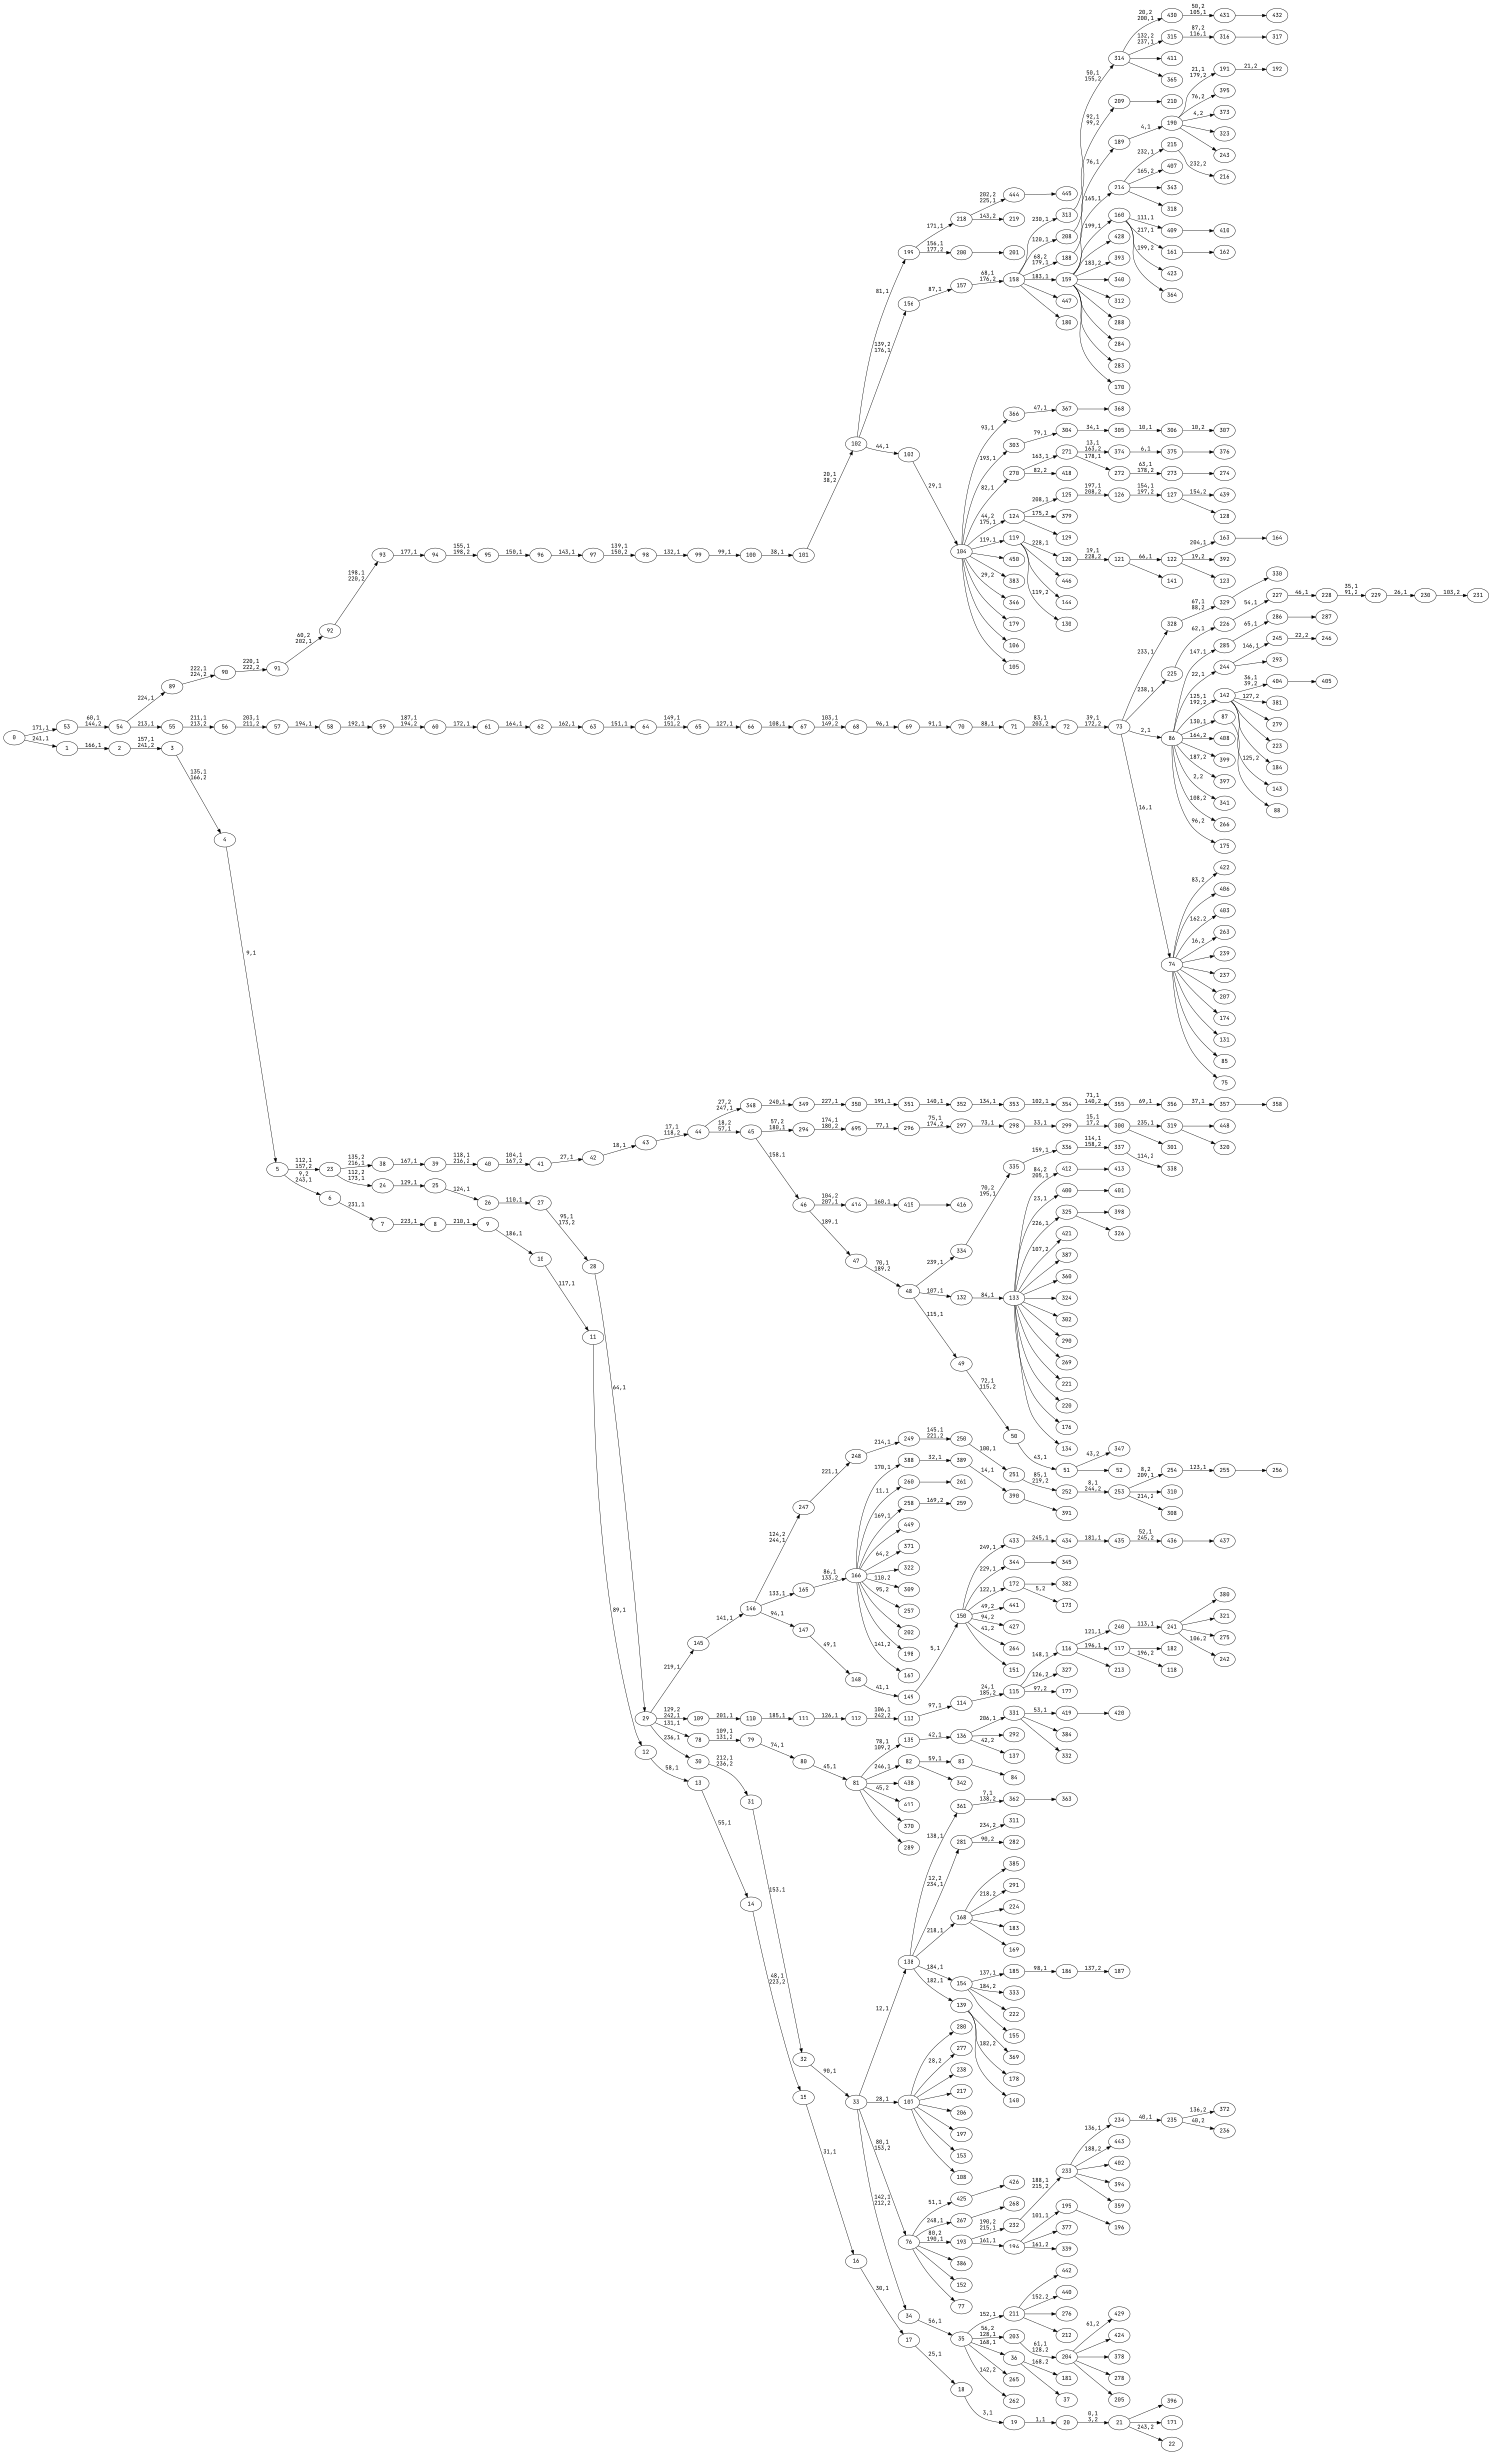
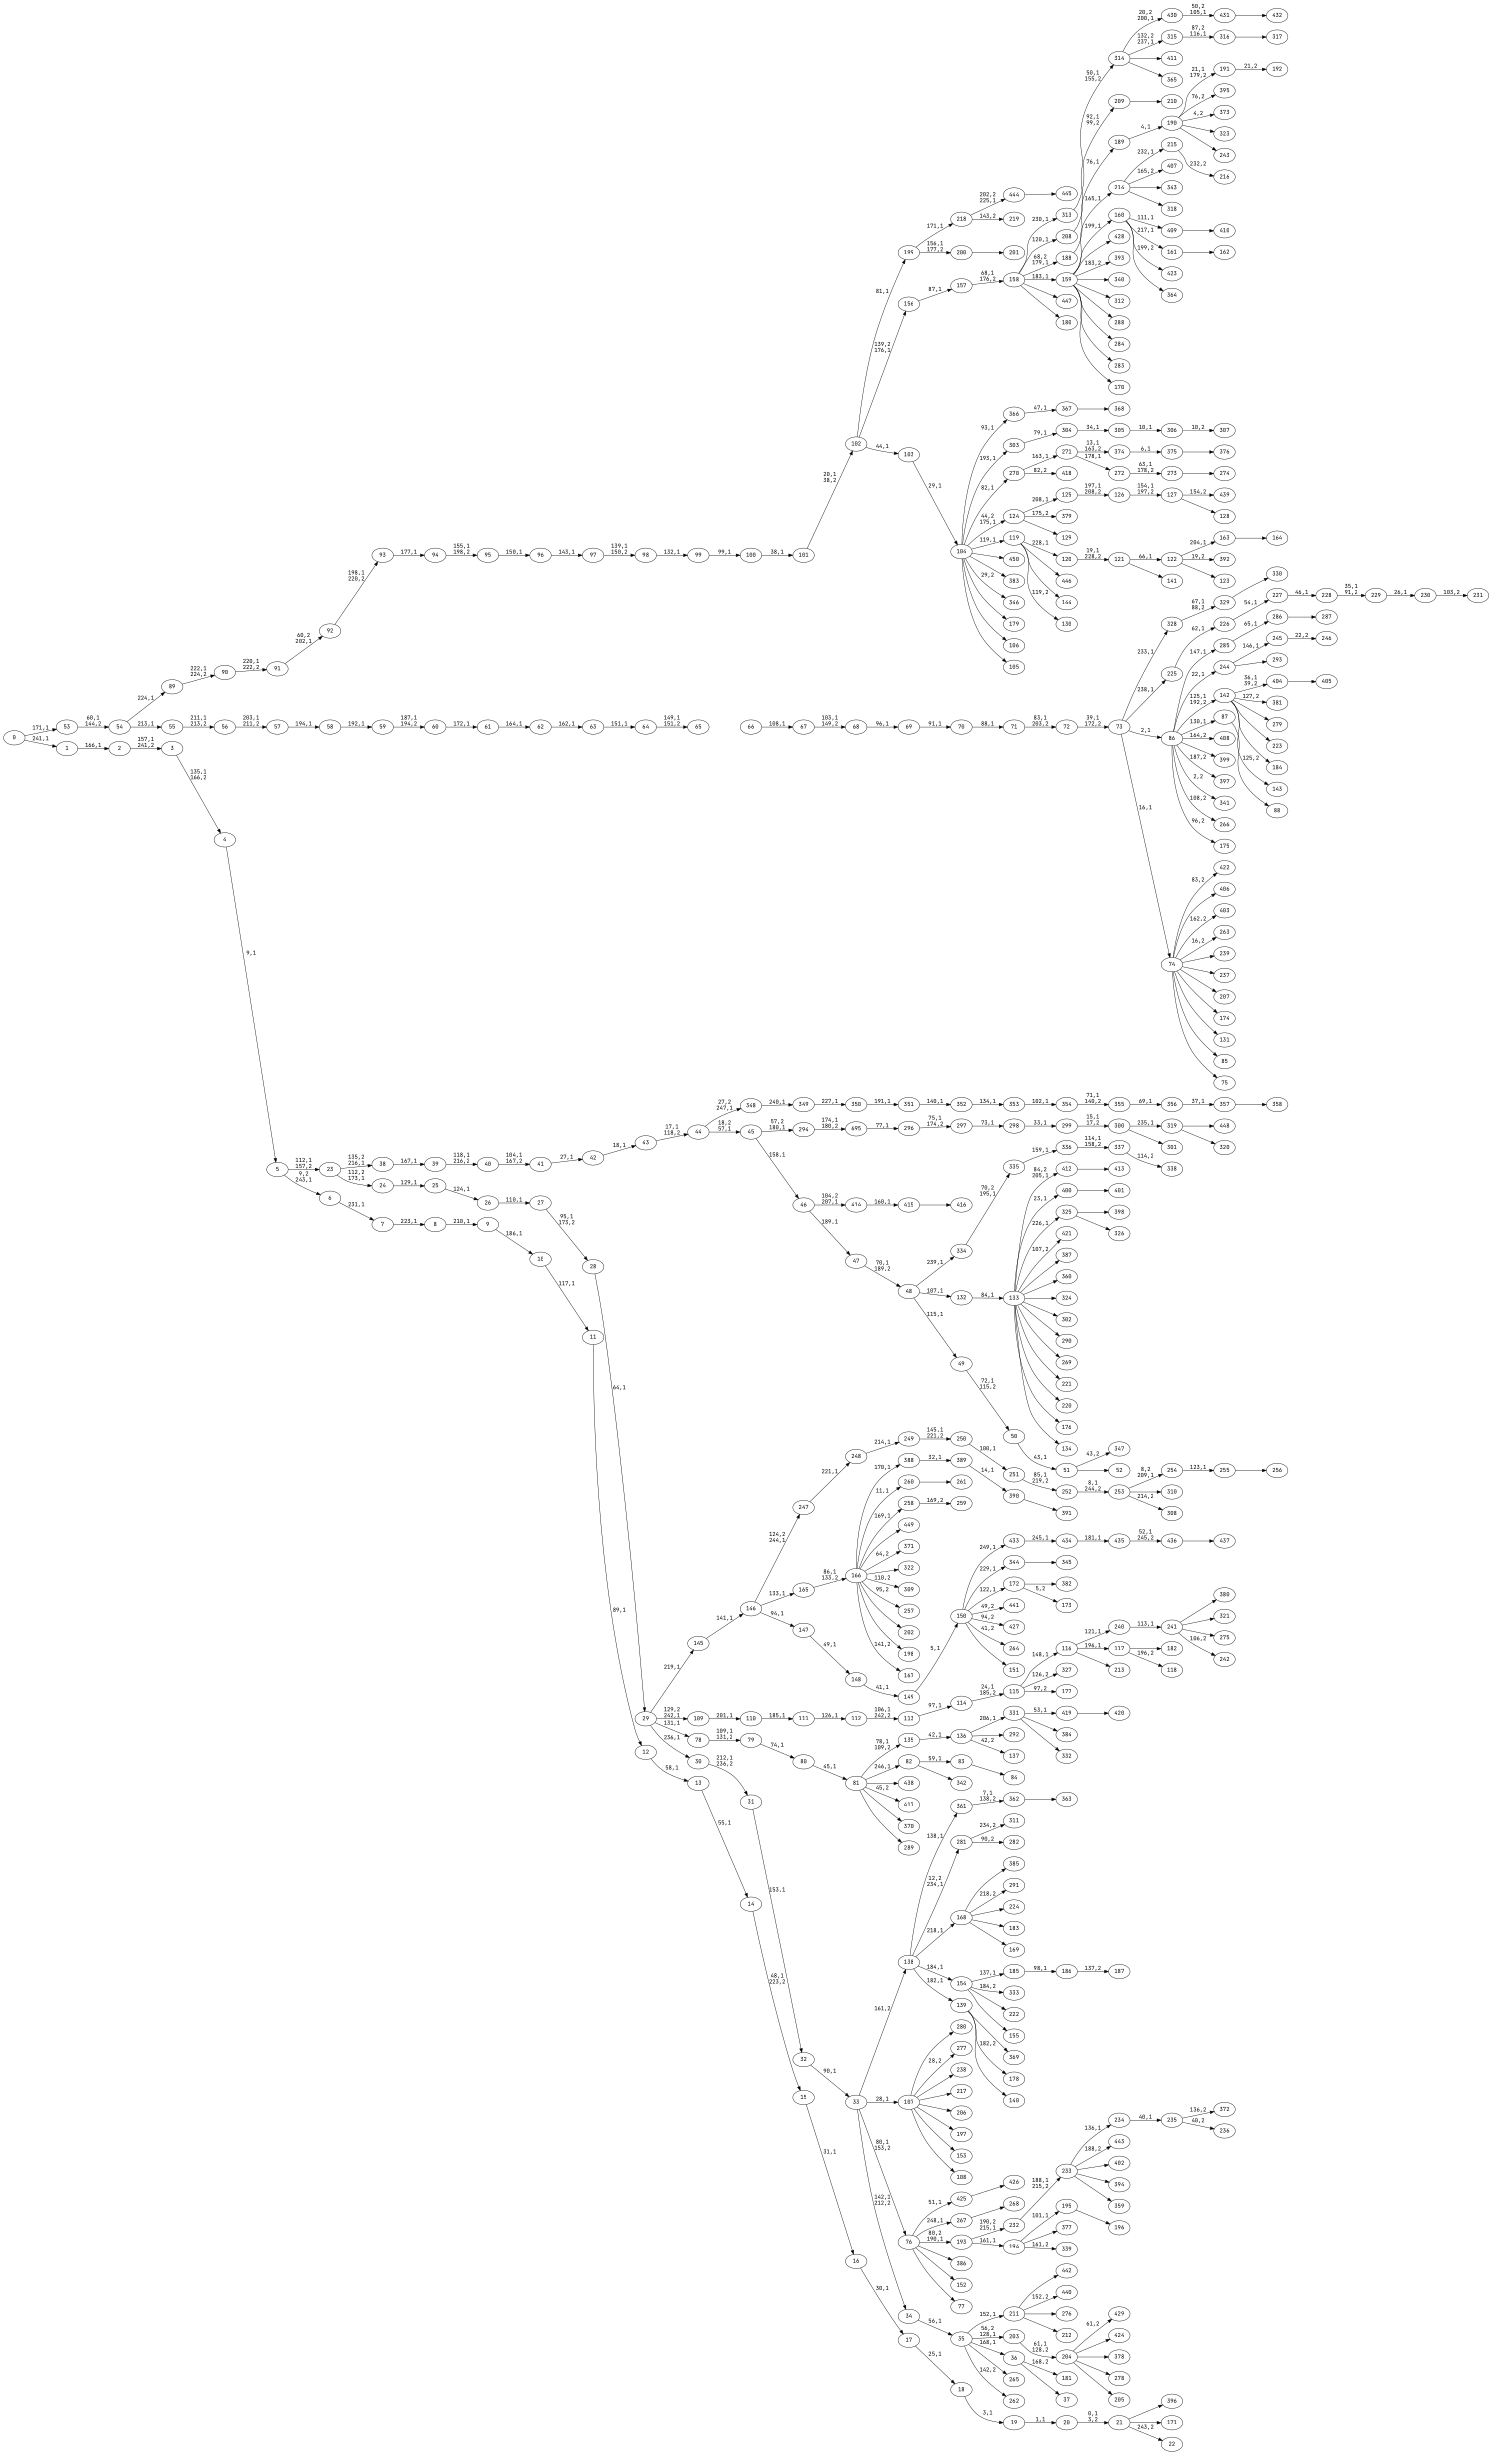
(723, 727) -> none
(883, 2009) -> (883, 2009)
